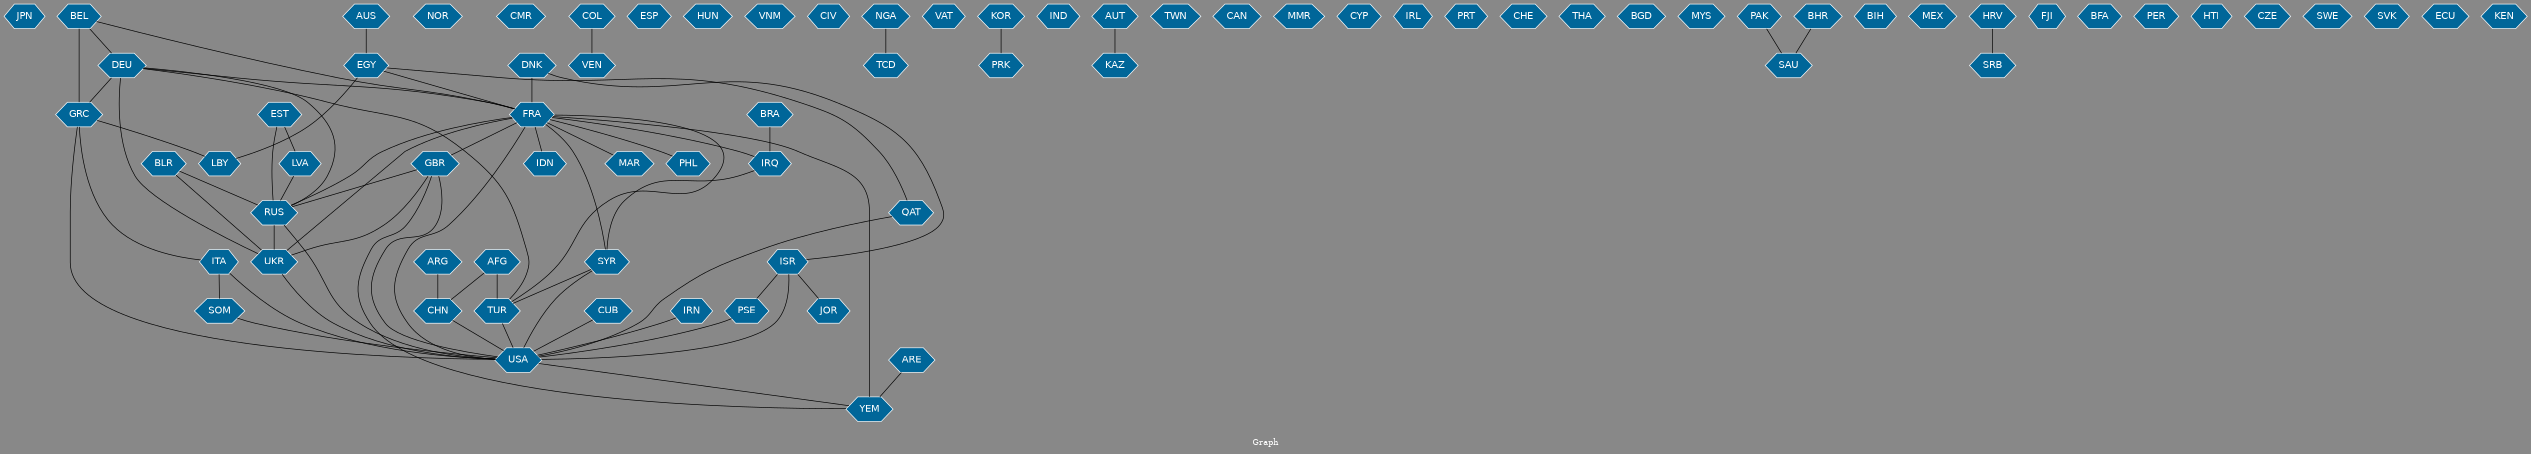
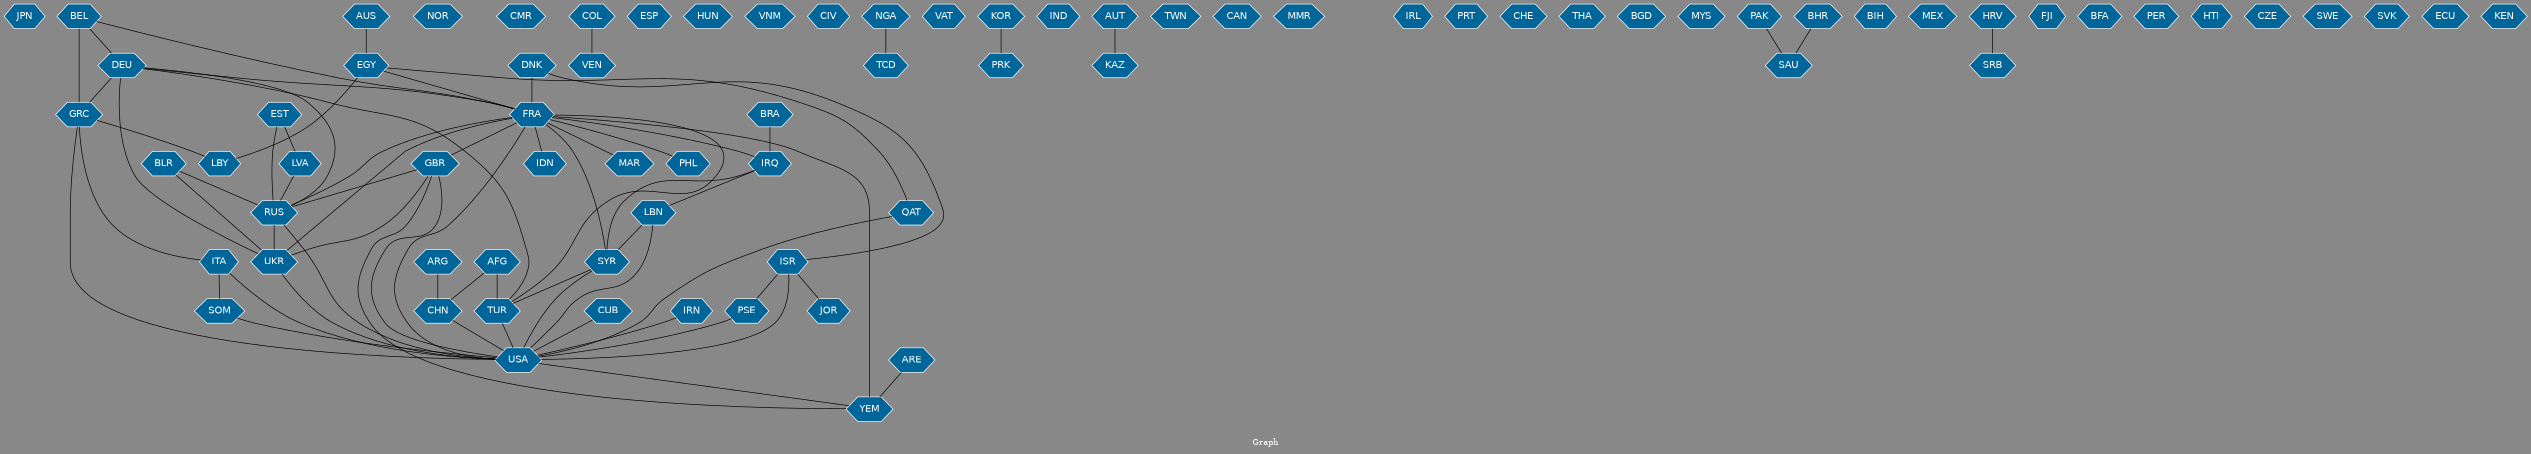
(1359, 16) -> none
none -> (653, 213)
